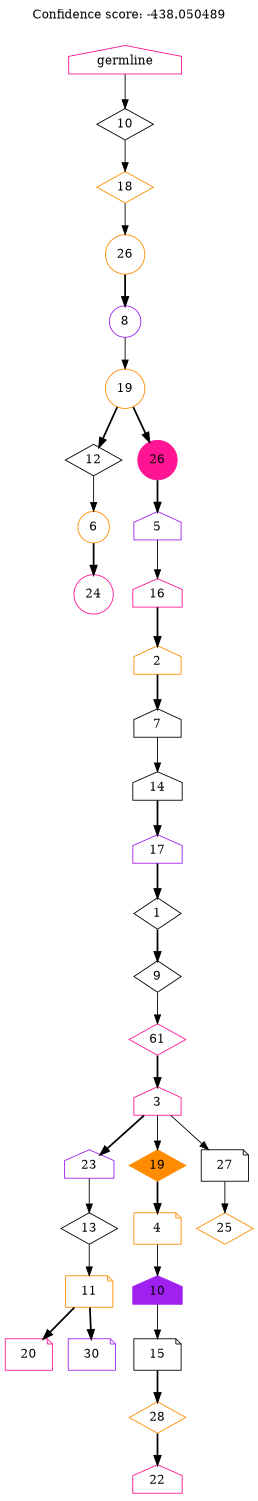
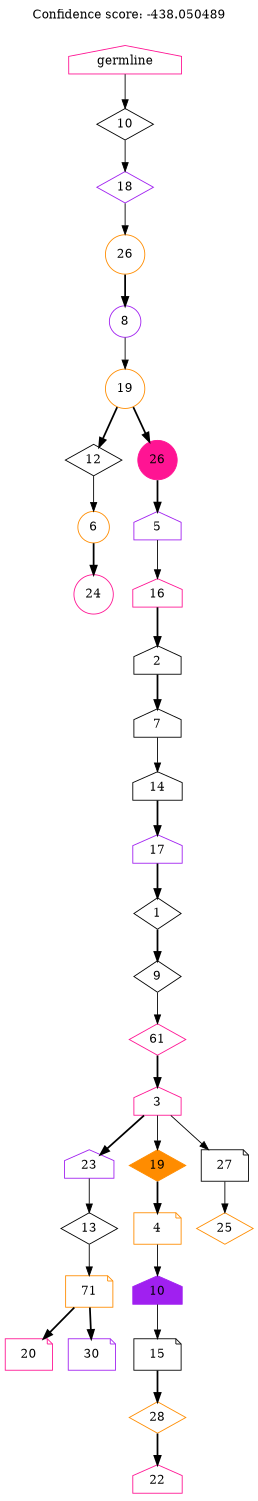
(125, 187) -> (125, 187)
(158, 662) -> (158, 662)
(89, 1292) -> (89, 1292)
